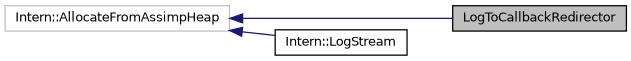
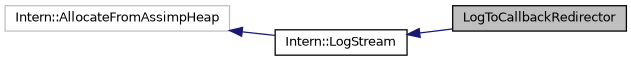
(348, 18) -> (436, 31)
